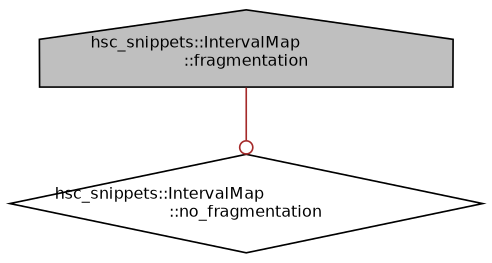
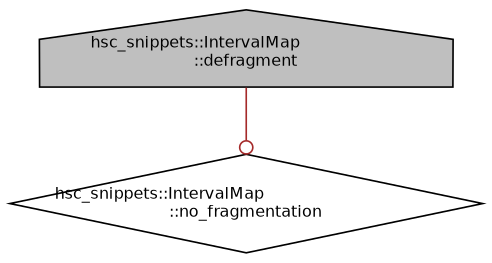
(246, 53) -> (246, 53)
